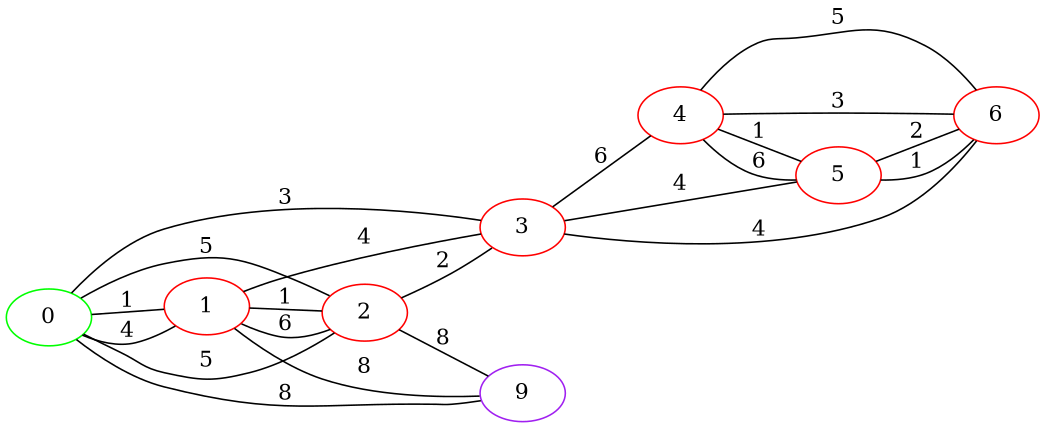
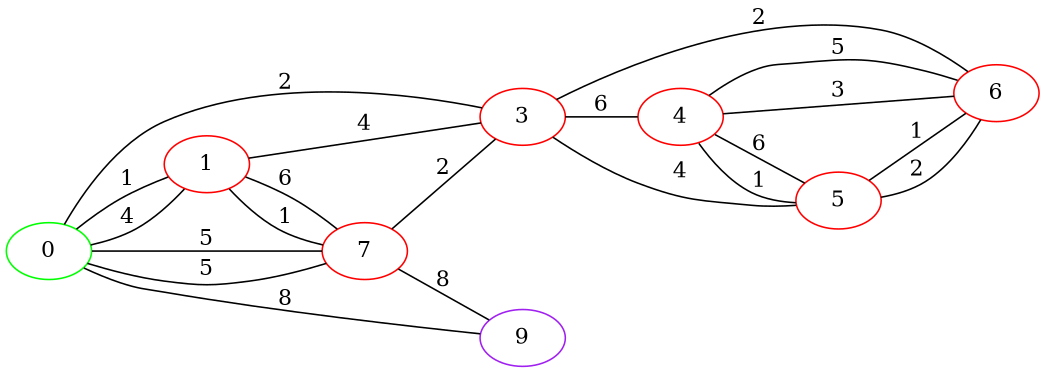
(286, 198) -> (286, 83)
(760, 230) -> (760, 18)
(365, 313) -> (365, 251)
(350, 386) -> none
